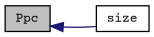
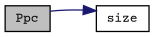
(80, 27) -> (67, 10)
